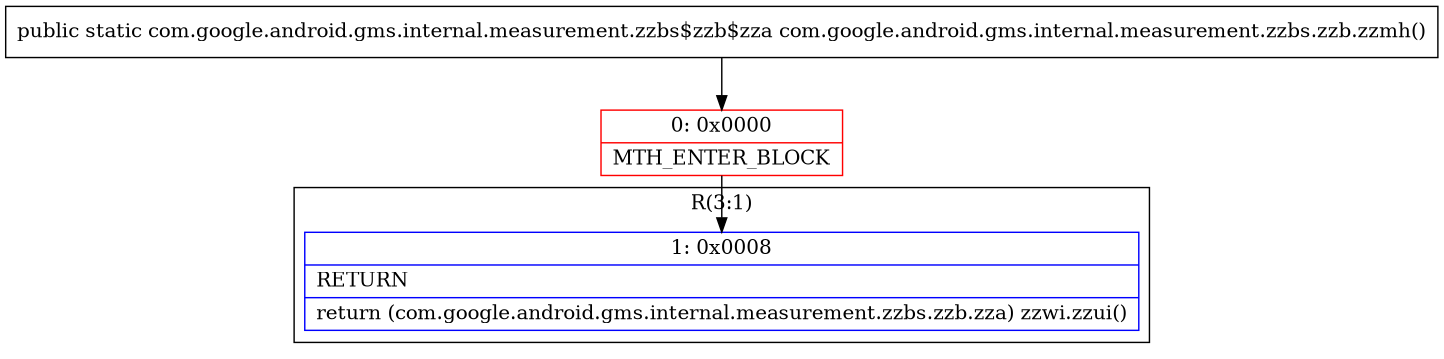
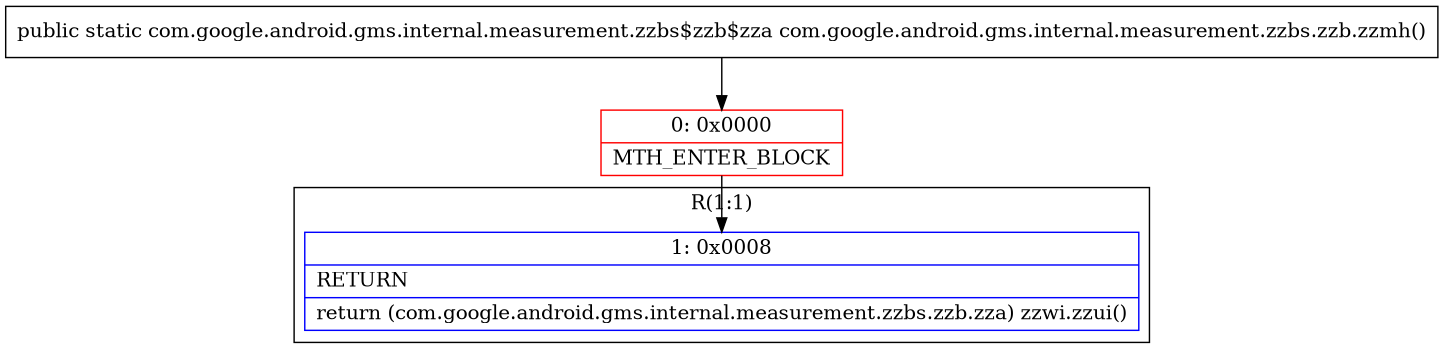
(722, 204) -> (722, 204)
